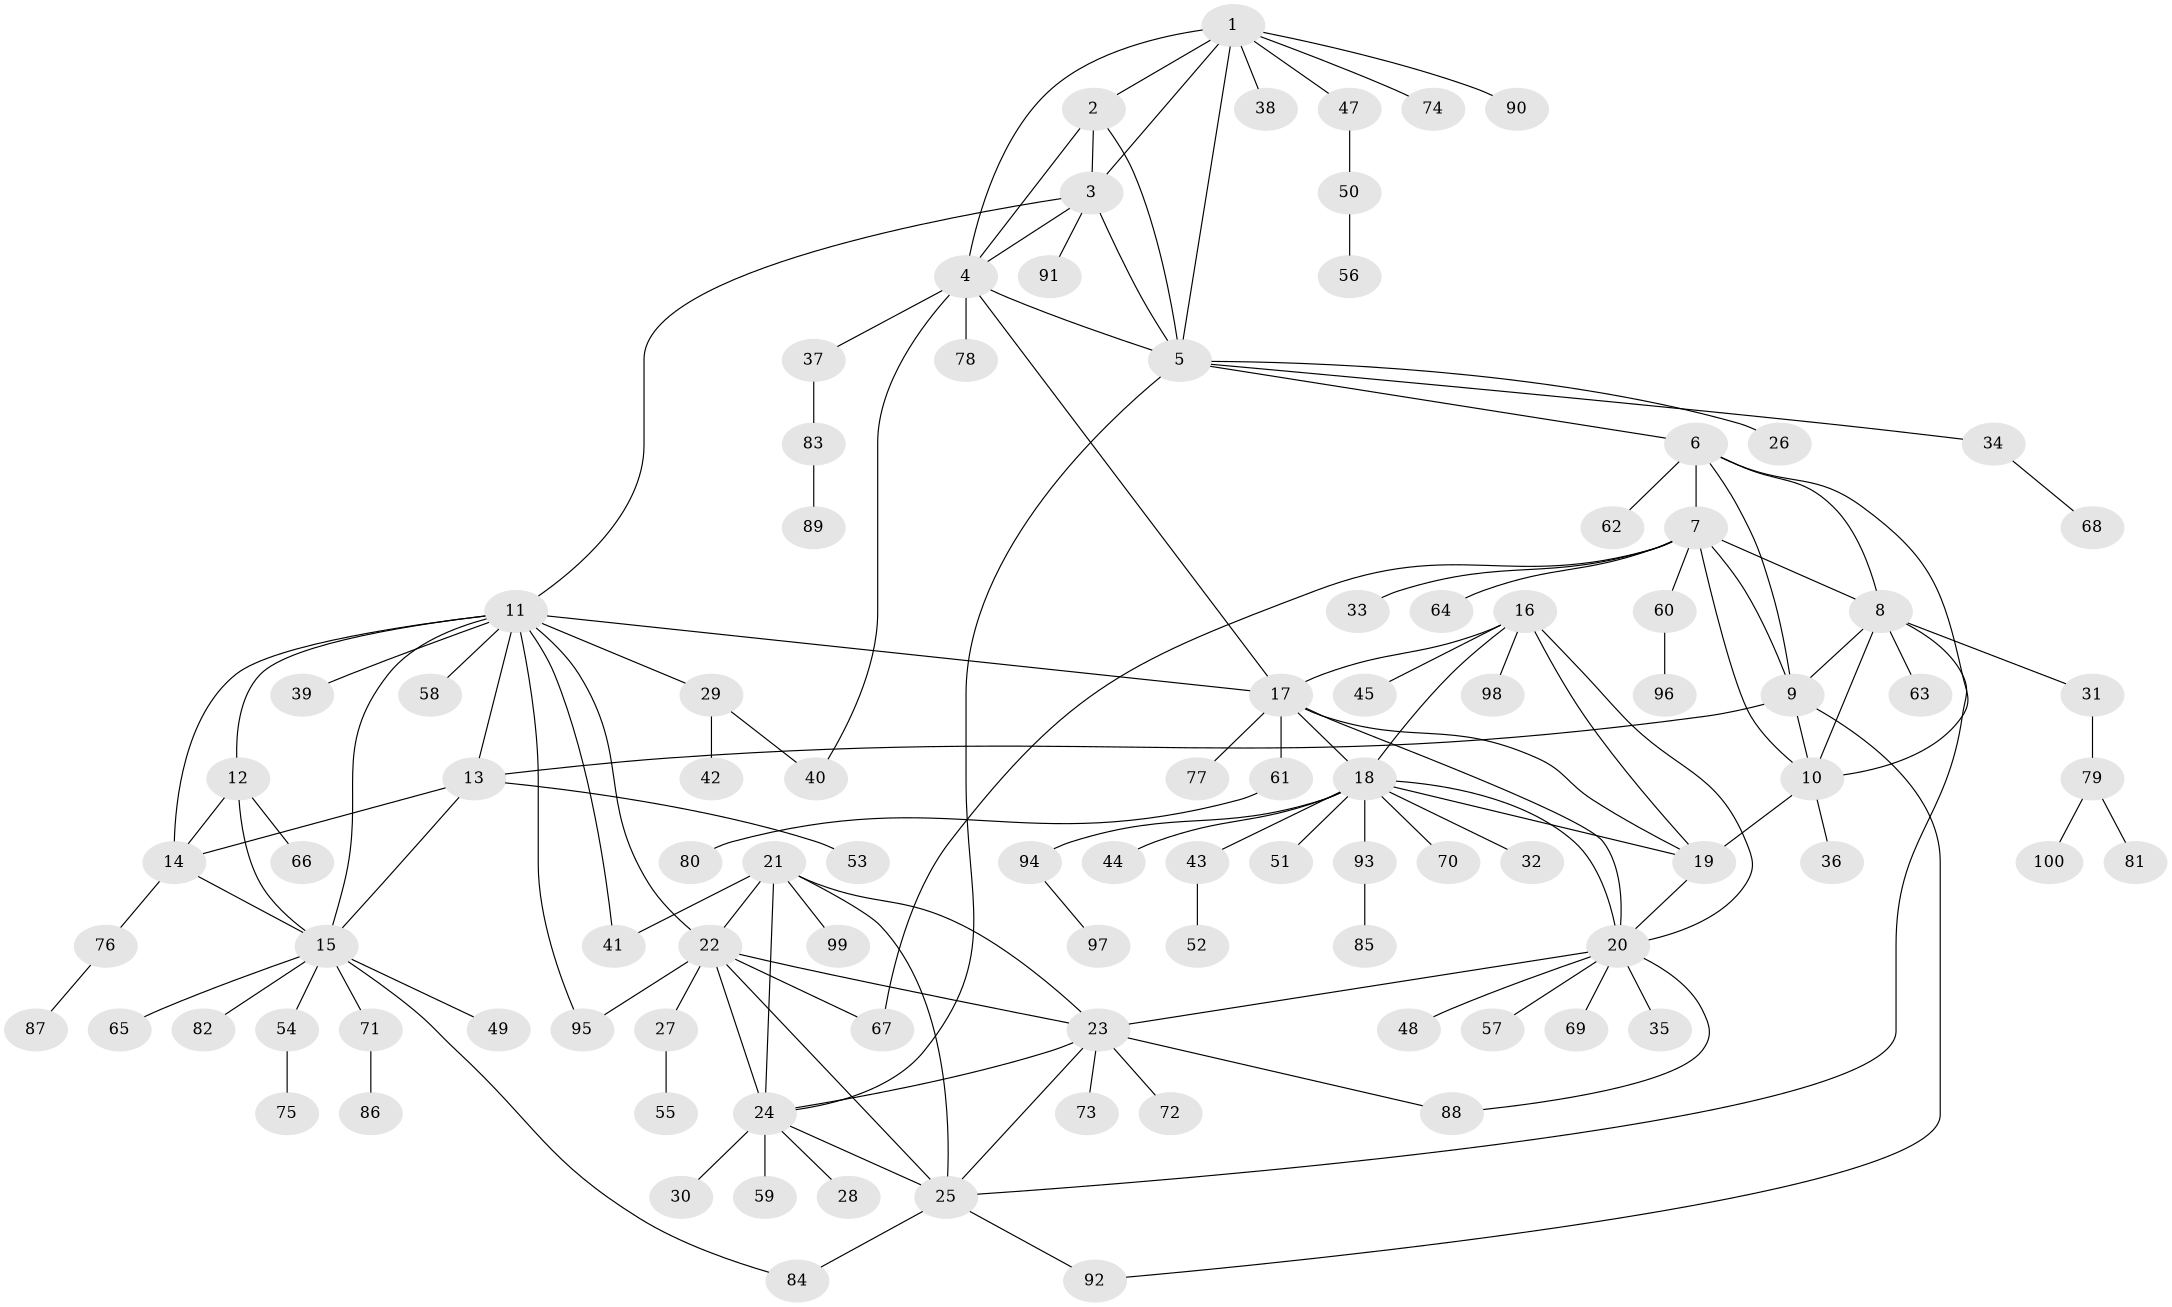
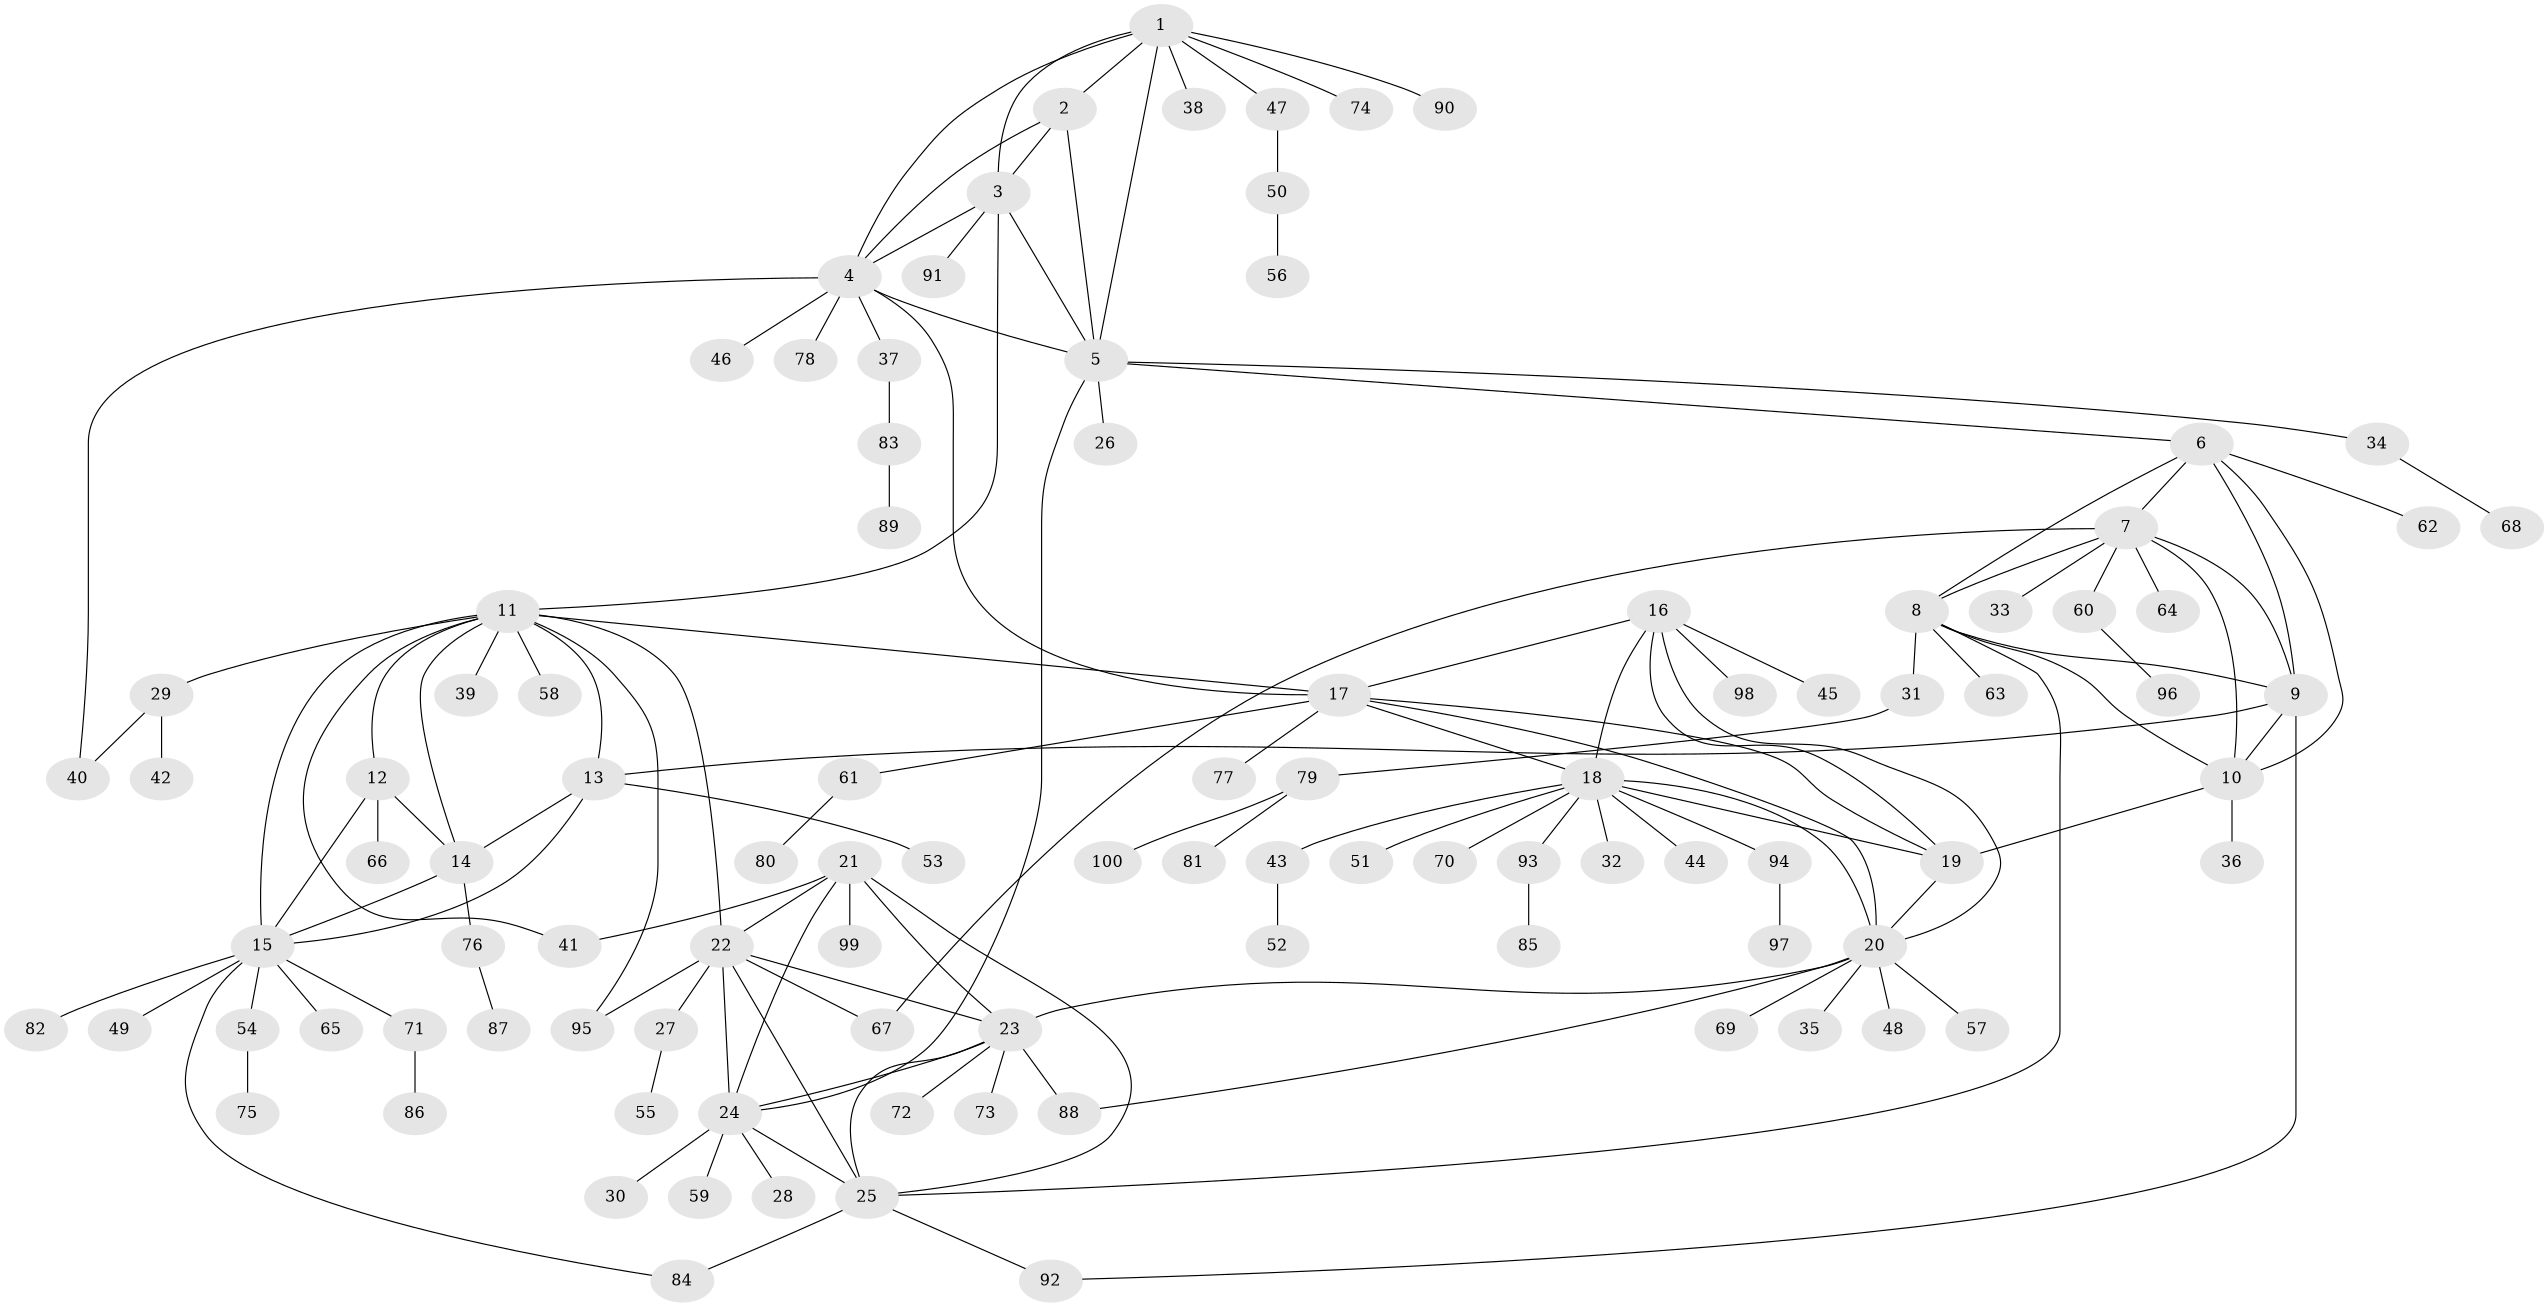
none -> (722, 360)
